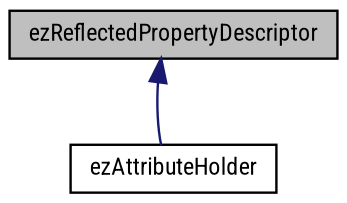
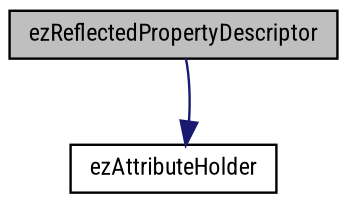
(158, 114) -> (189, 90)
